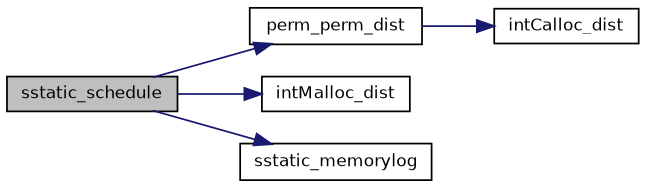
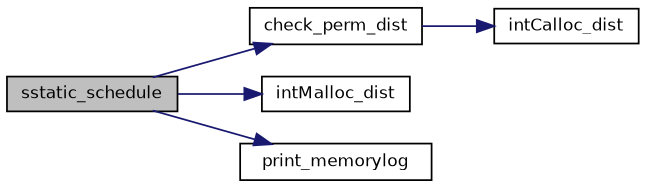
(336, 26) -> (336, 26)
(336, 162) -> (336, 162)
